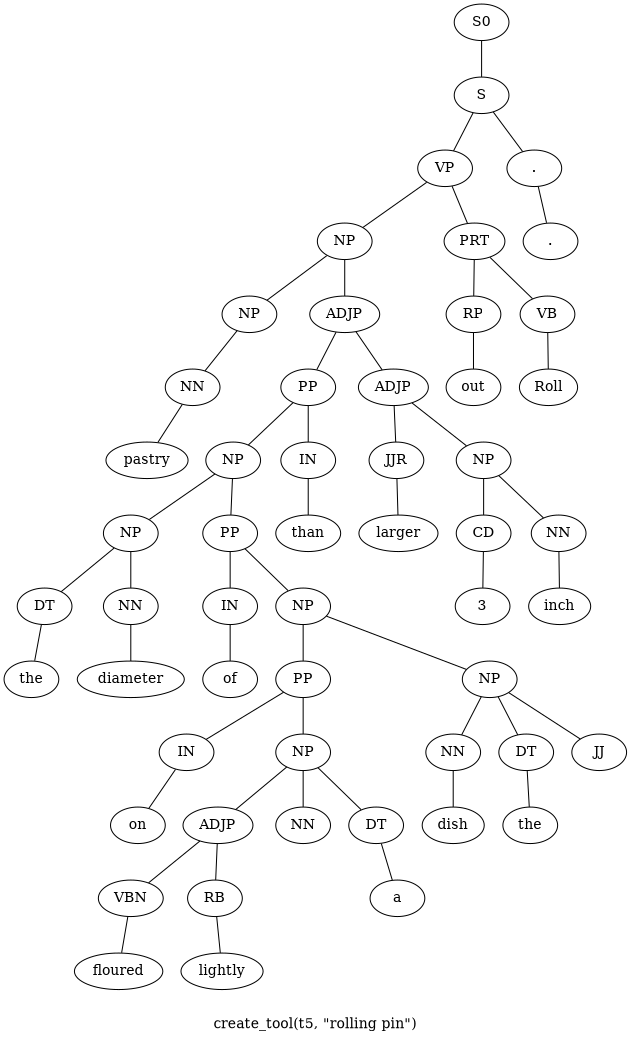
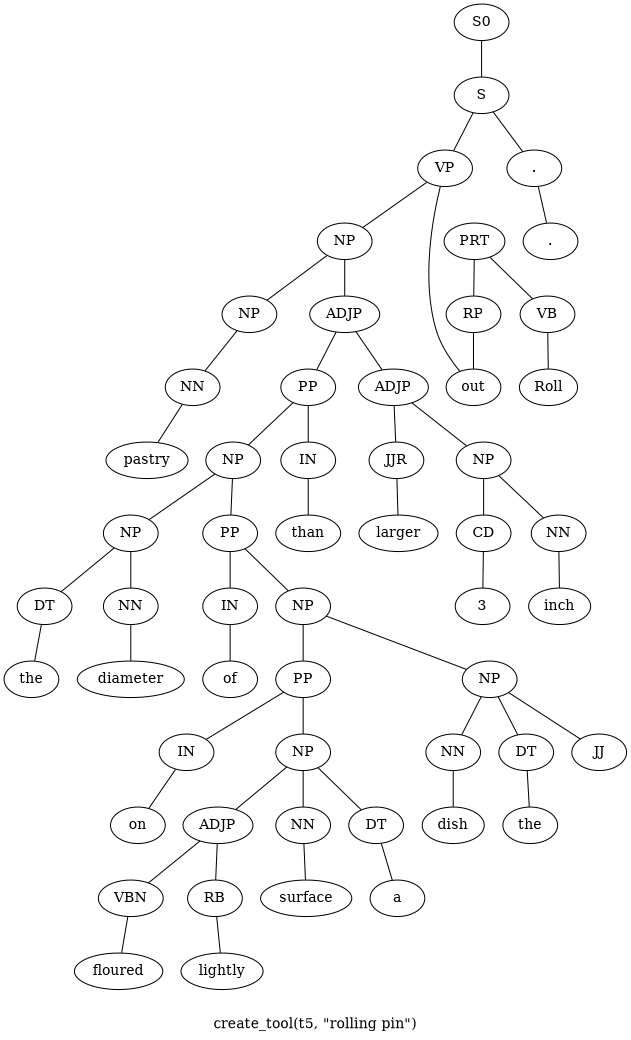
(460, 205) -> (429, 282)
none -> (306, 898)
